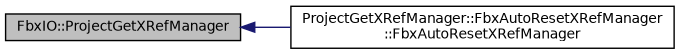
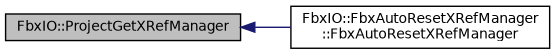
(483, 27) -> (420, 27)
